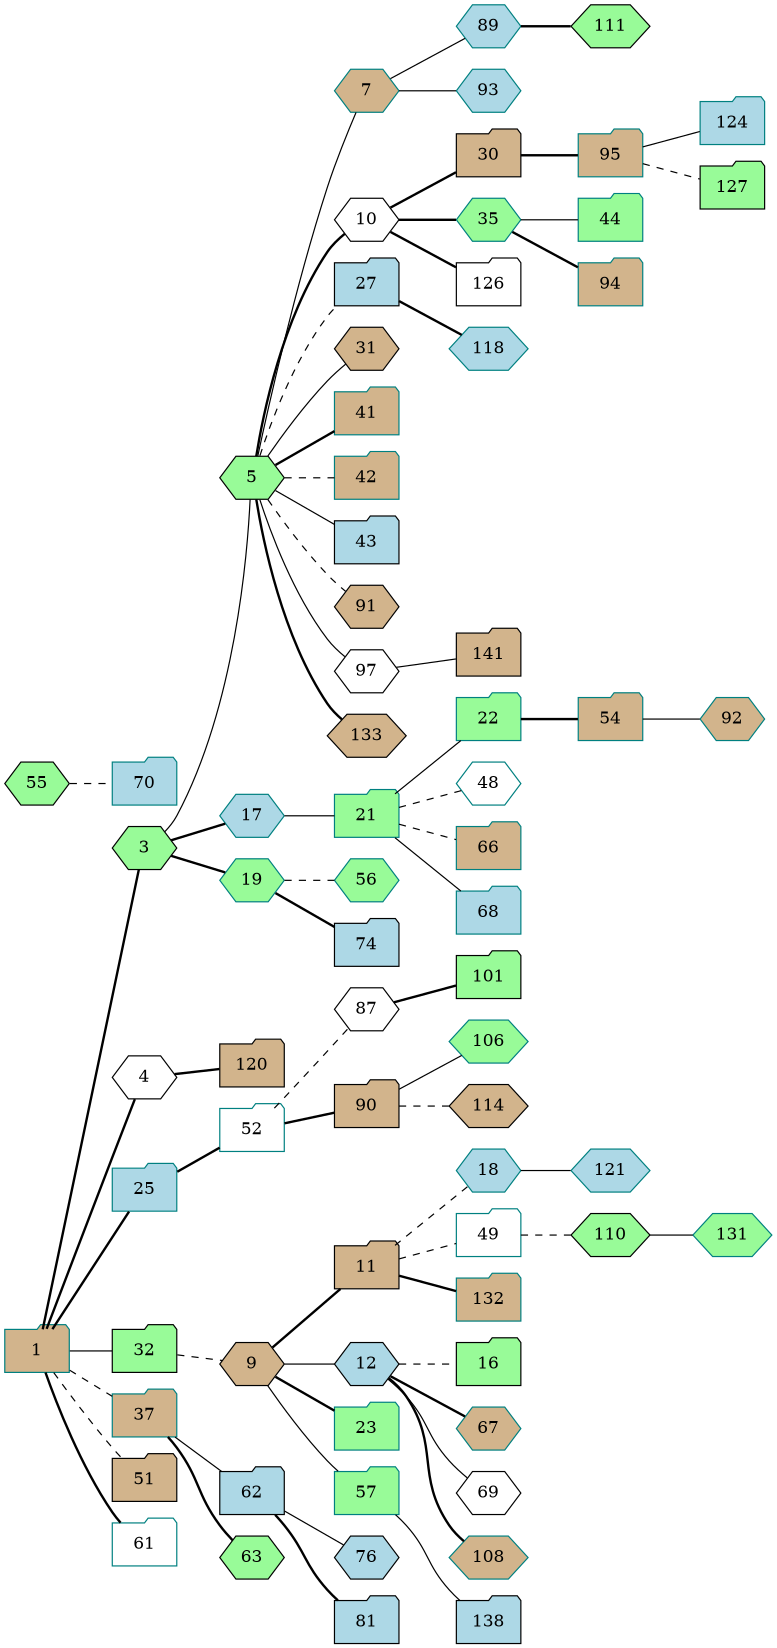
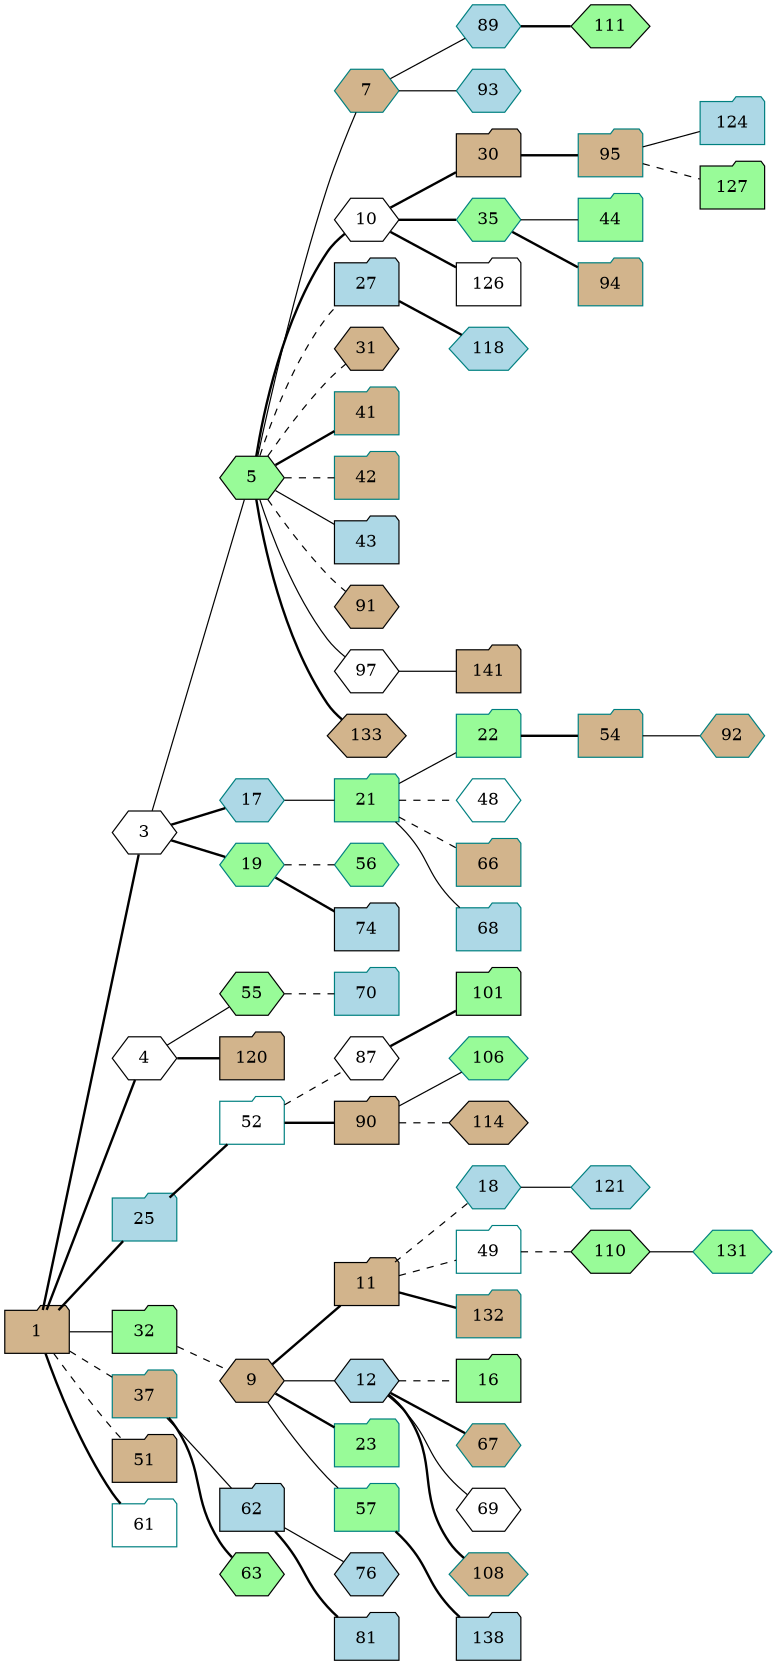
(304, 408) -> (304, 408)
(145, 848) -> (145, 833)
none -> (198, 1026)
(37, 1351) -> (37, 1332)
(428, 1558) -> (428, 1574)
